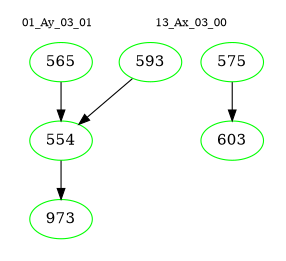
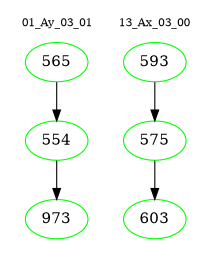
(118, 91) -> (155, 96)
